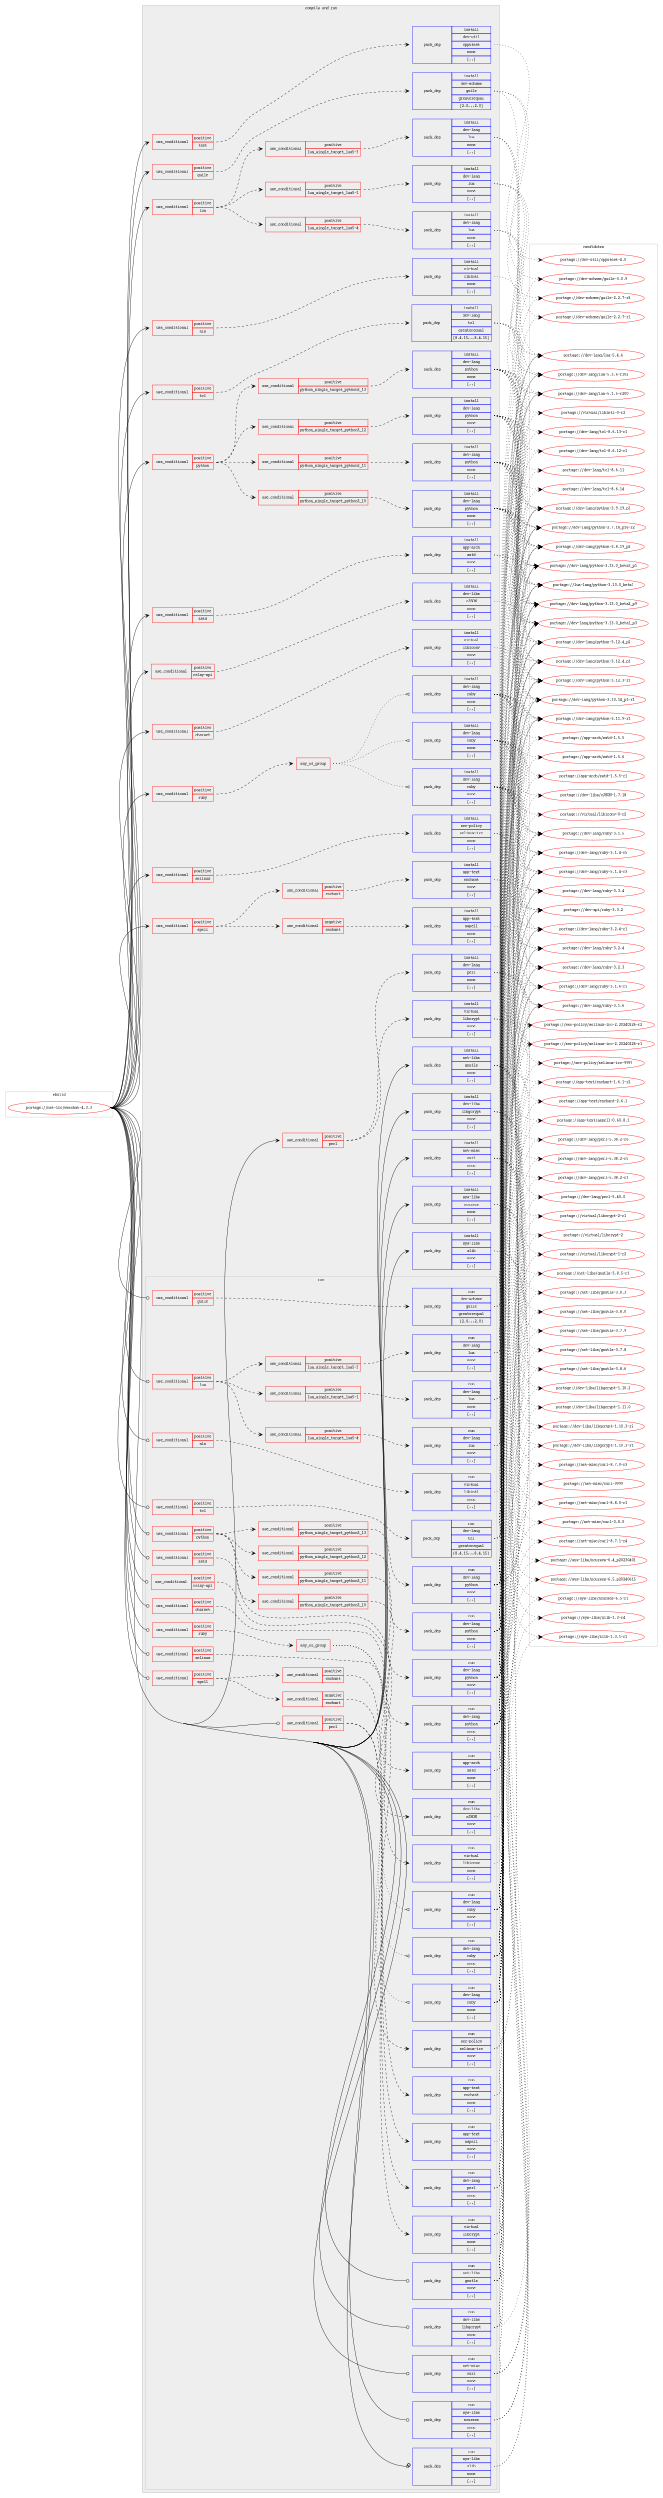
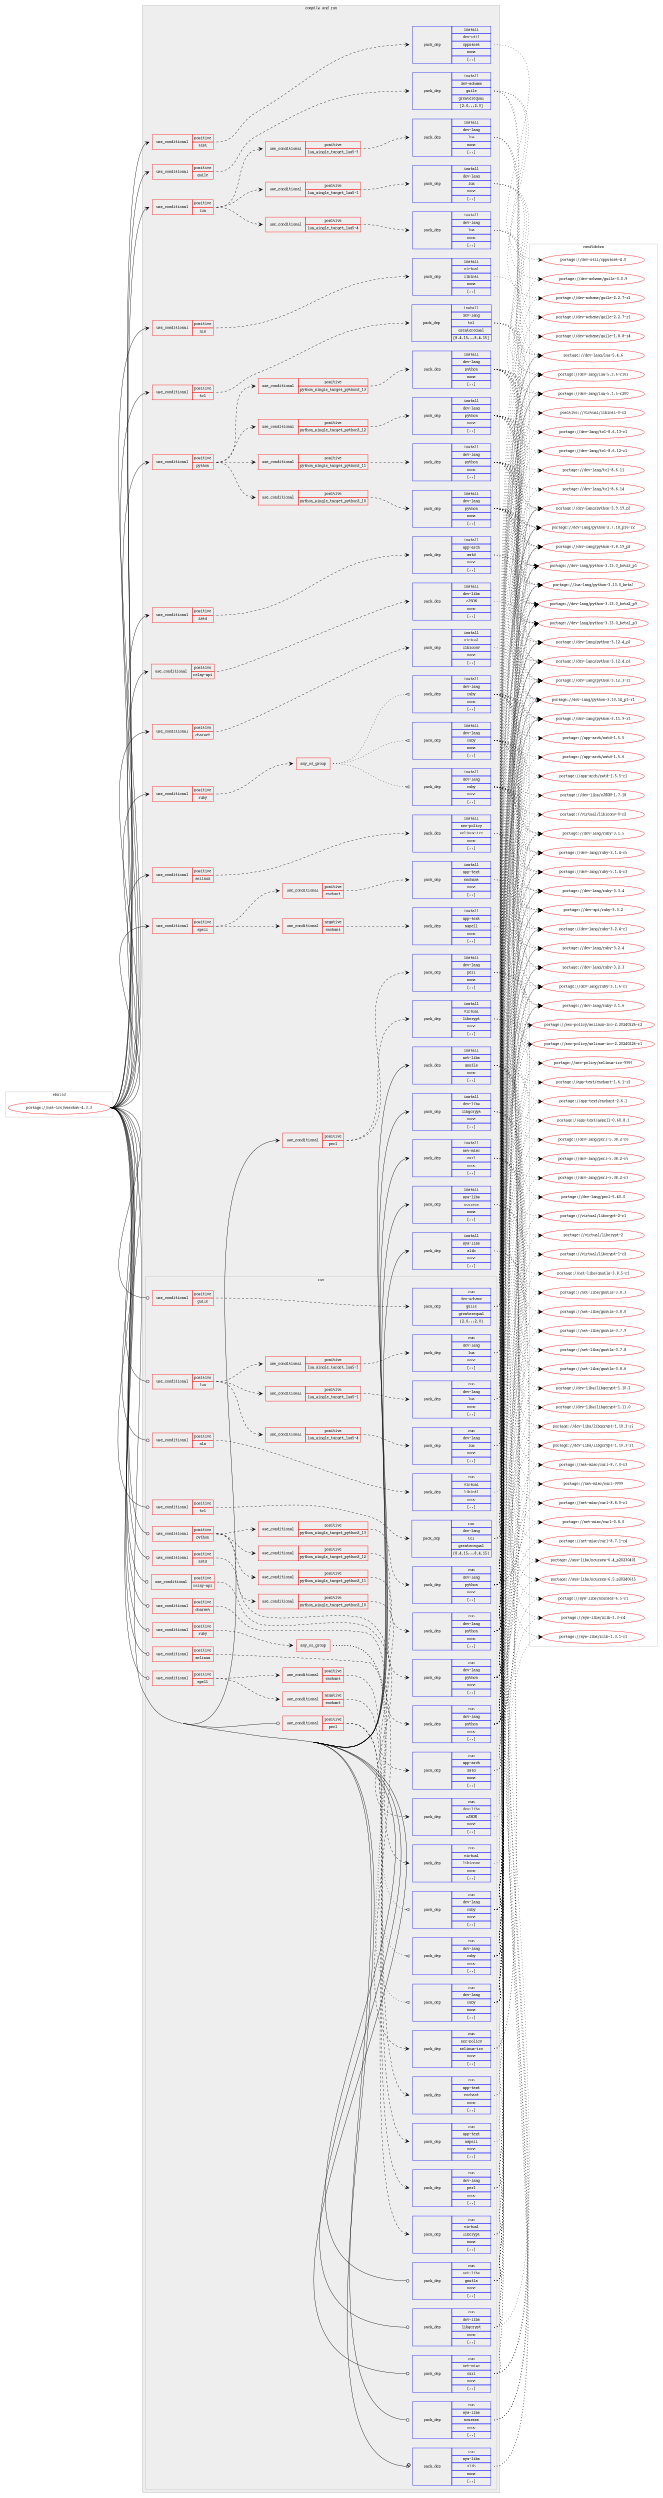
none -> (593, 336)
(593, 413) -> (593, 413)
